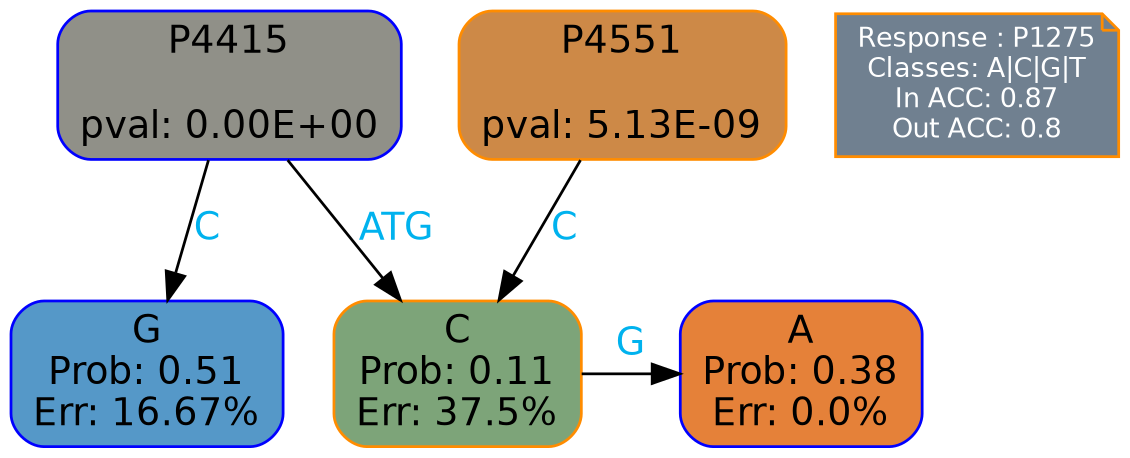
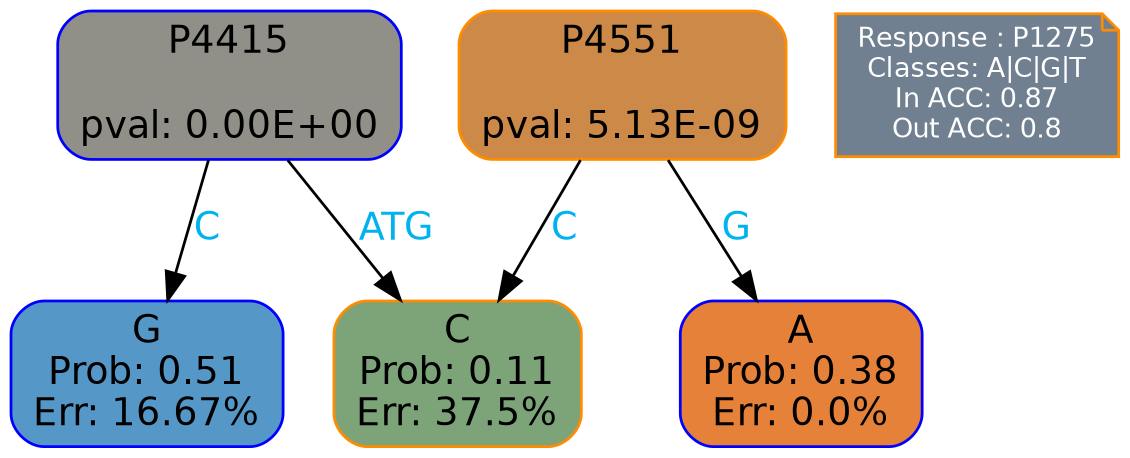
(617, 374) -> (705, 218)
